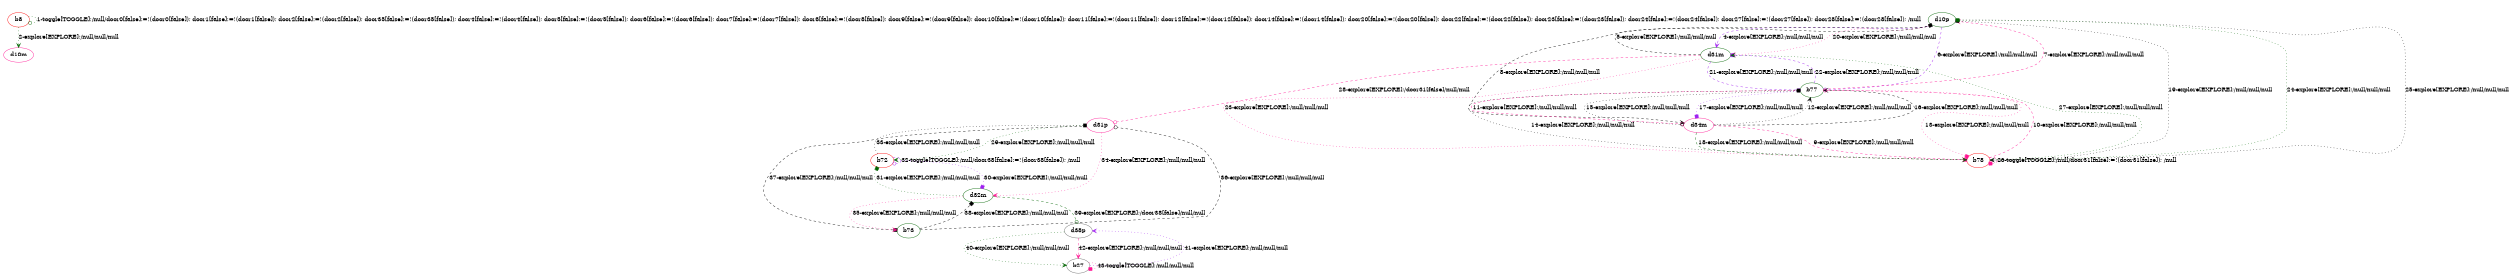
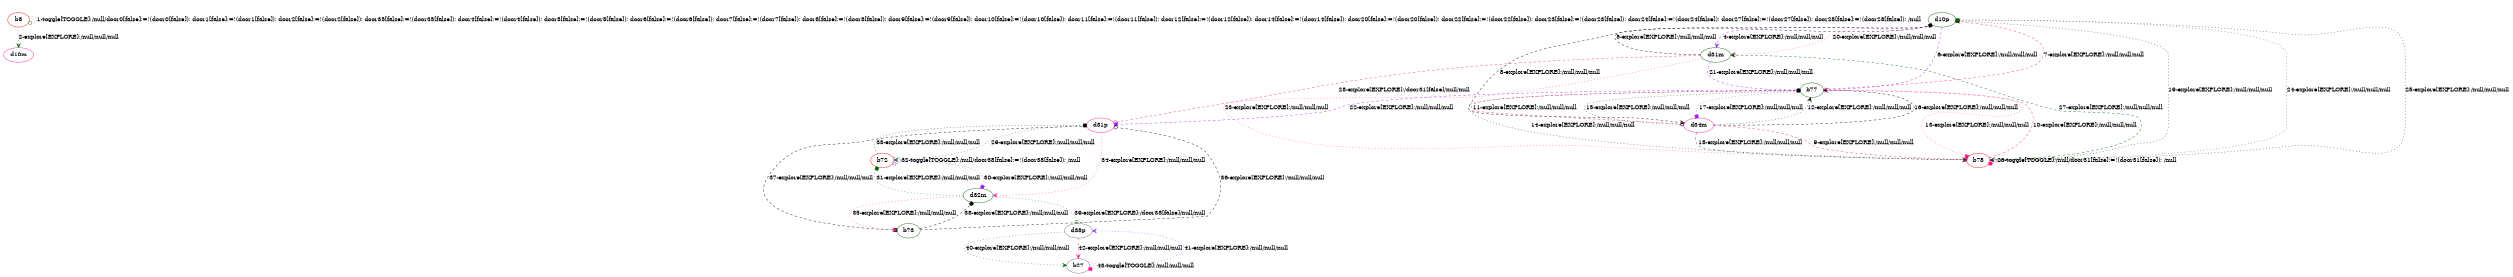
(1784, 59) -> (1527, 93)
(2020, 100) -> (2020, 100)
(1038, 201) -> (1038, 201)
